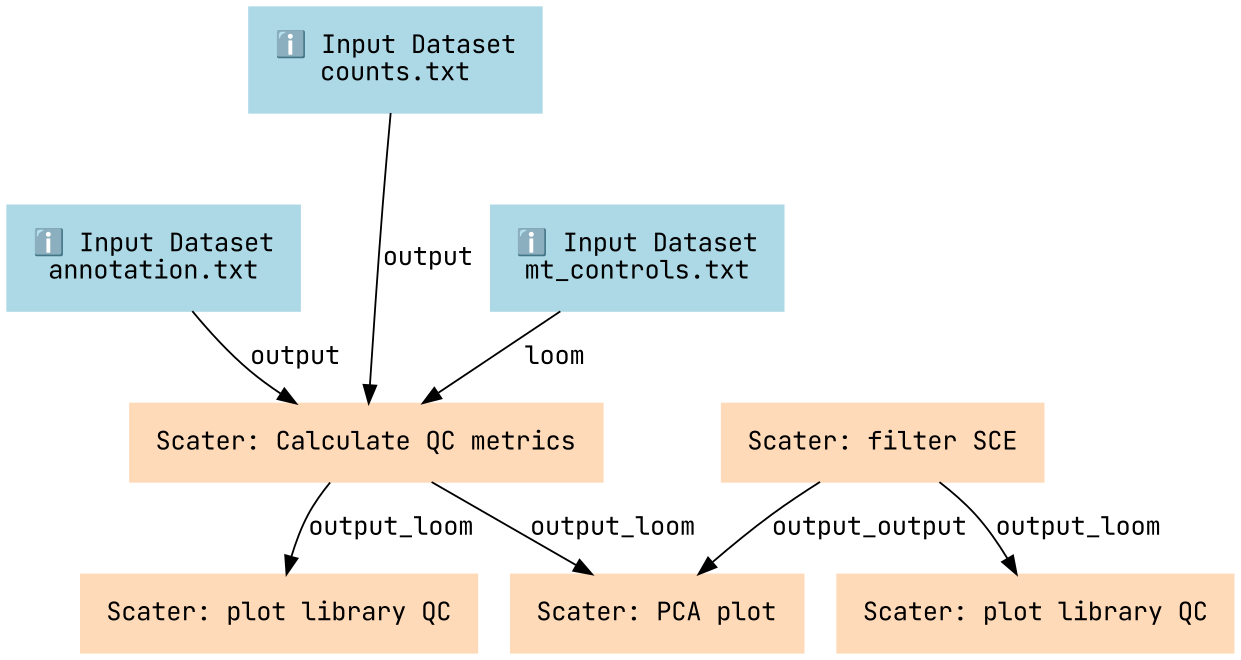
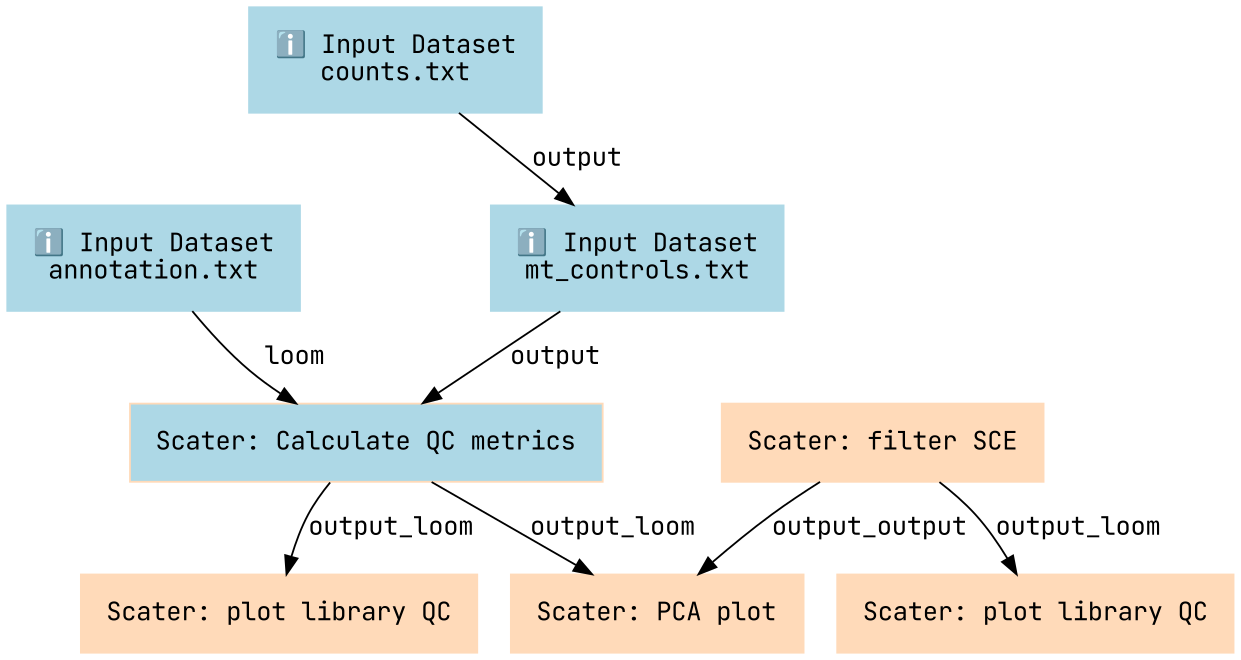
(379, 249) -> (509, 153)
(295, 357) -> (295, 357)
(555, 357) -> (555, 357)
(366, 443) -> (366, 443)
